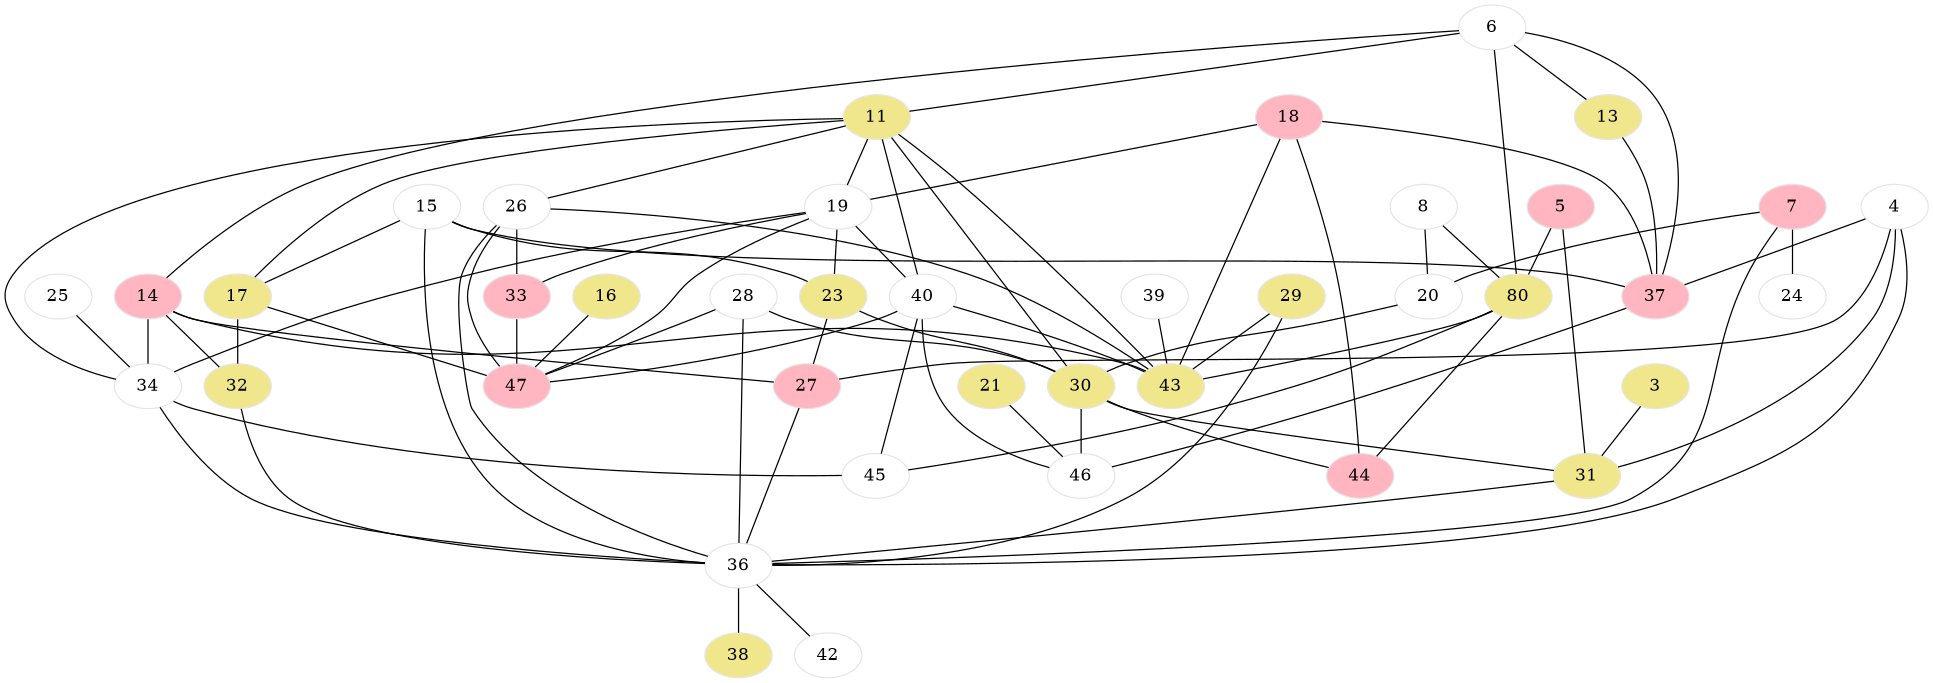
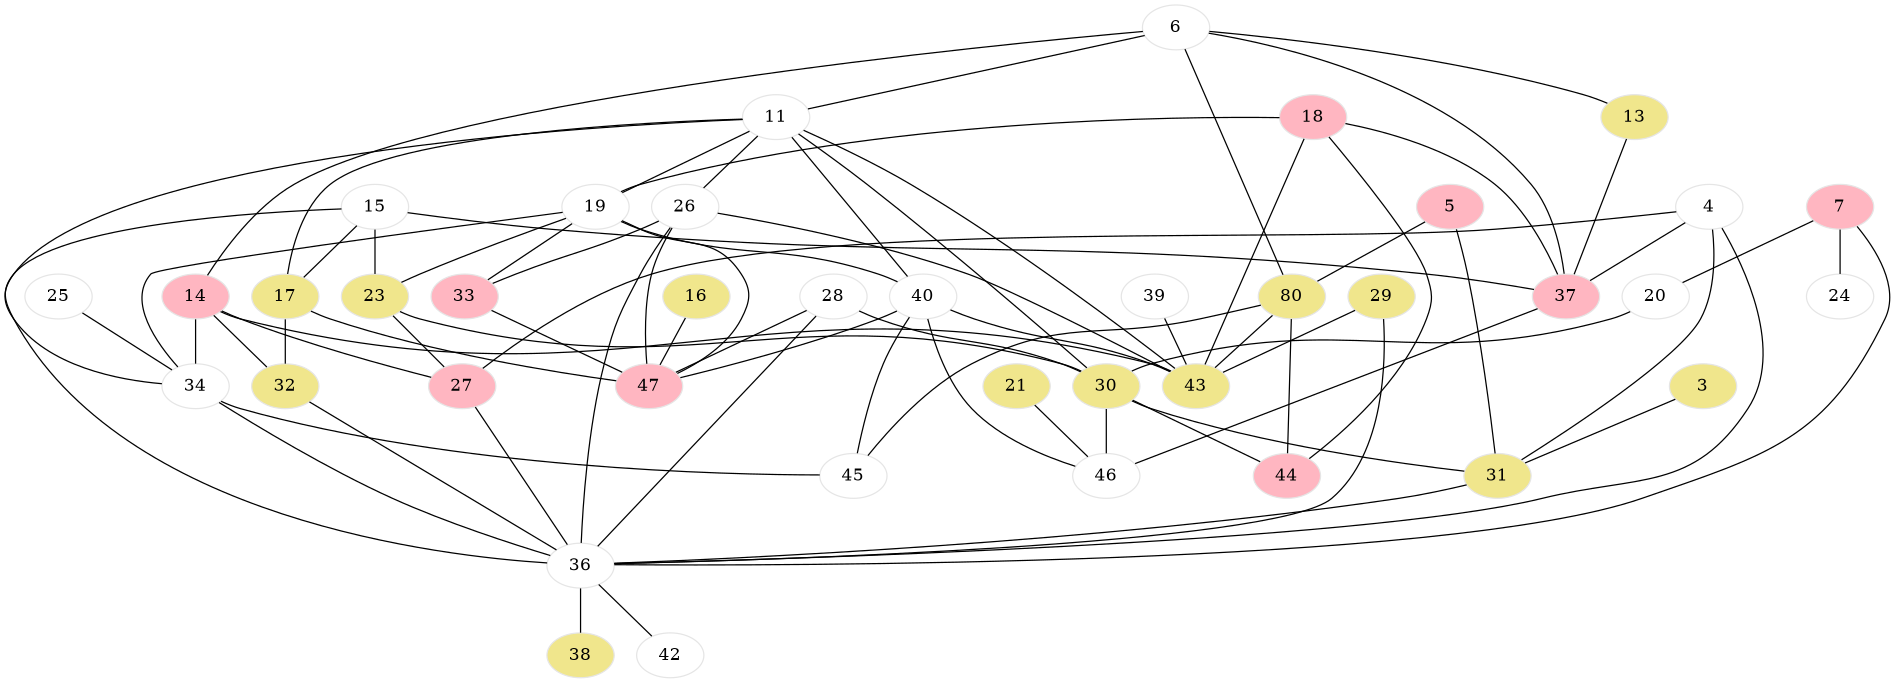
(877, 117) -> (776, 117)
(1424, 207) -> none
